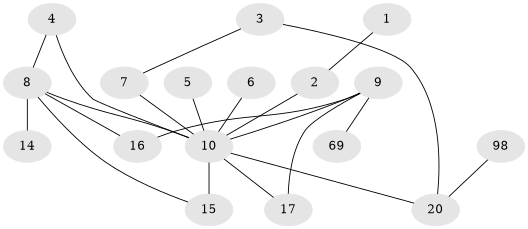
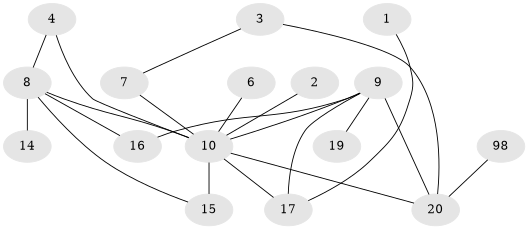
(351, 51) -> (394, 136)
(188, 83) -> none
(337, 146) -> (337, 146)
none -> (407, 146)
